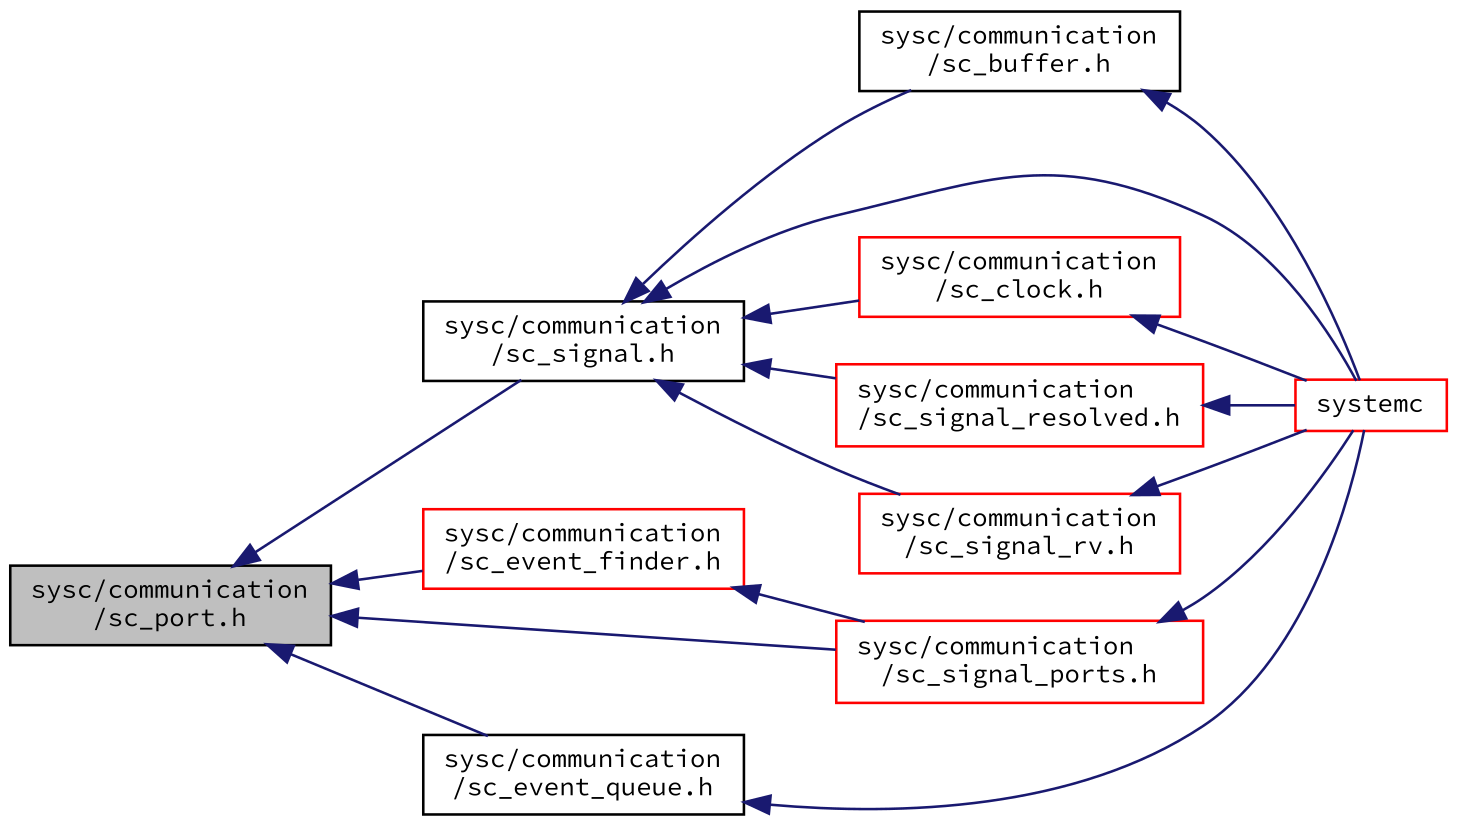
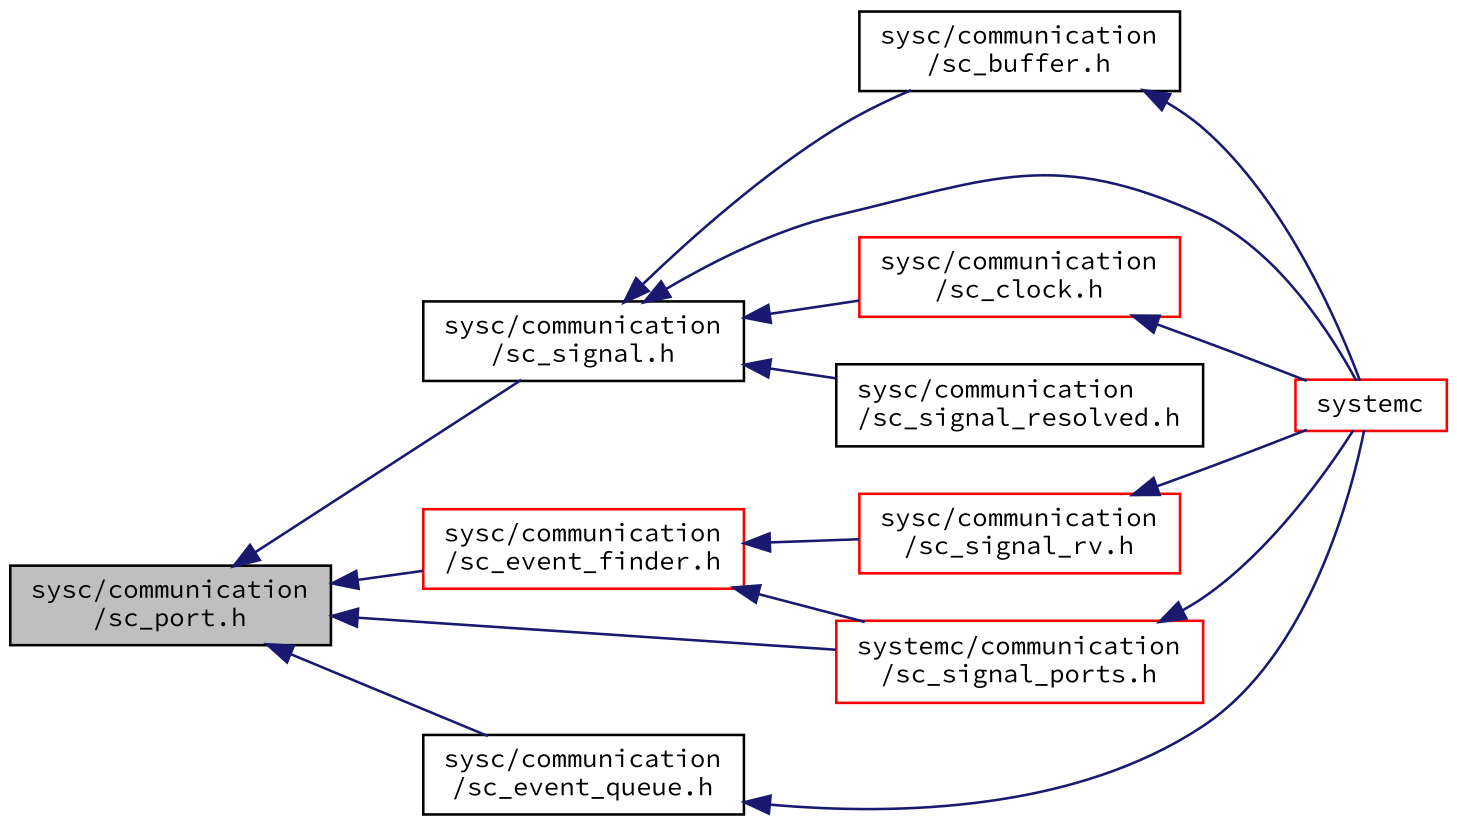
(1020, 405) -> (1020, 405)
(1262, 405) -> none
(788, 448) -> (815, 541)
(1020, 662) -> (1020, 662)
